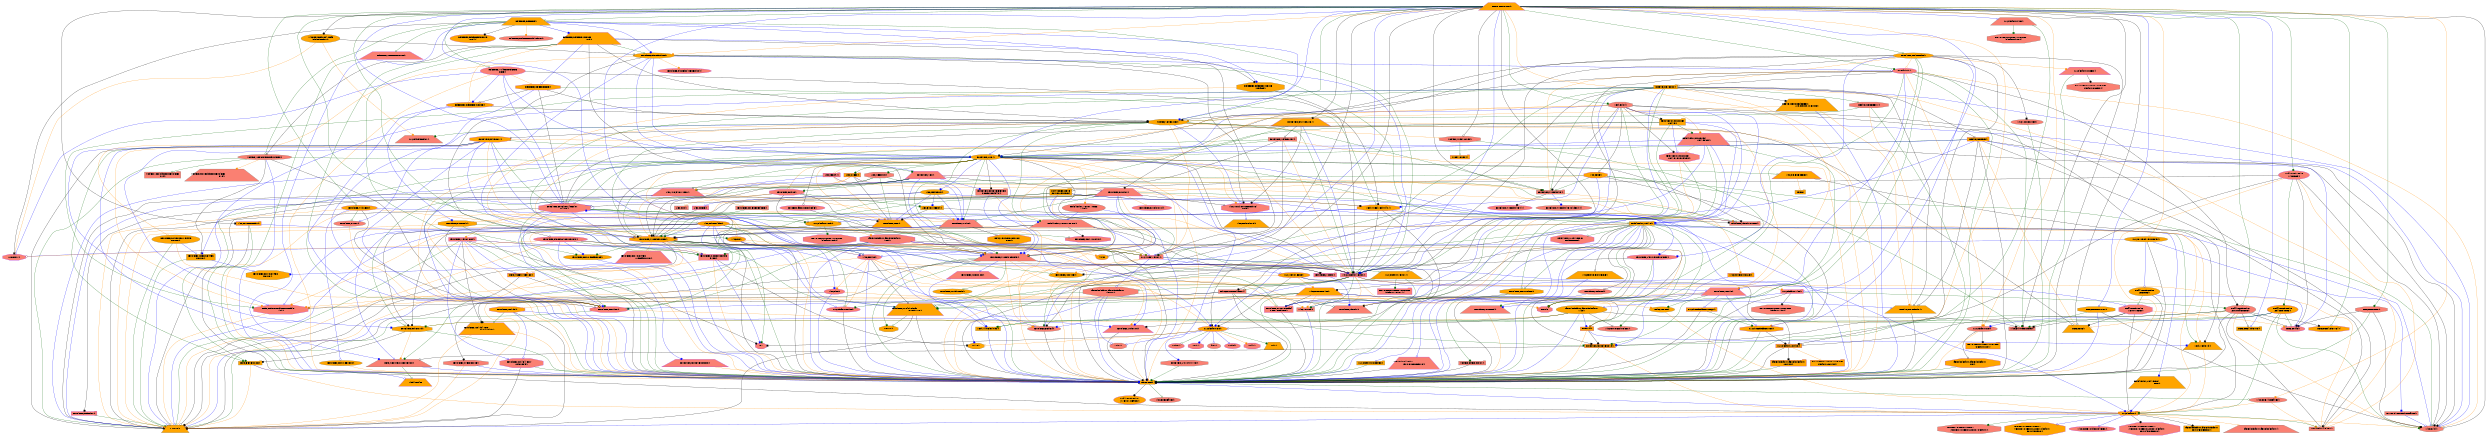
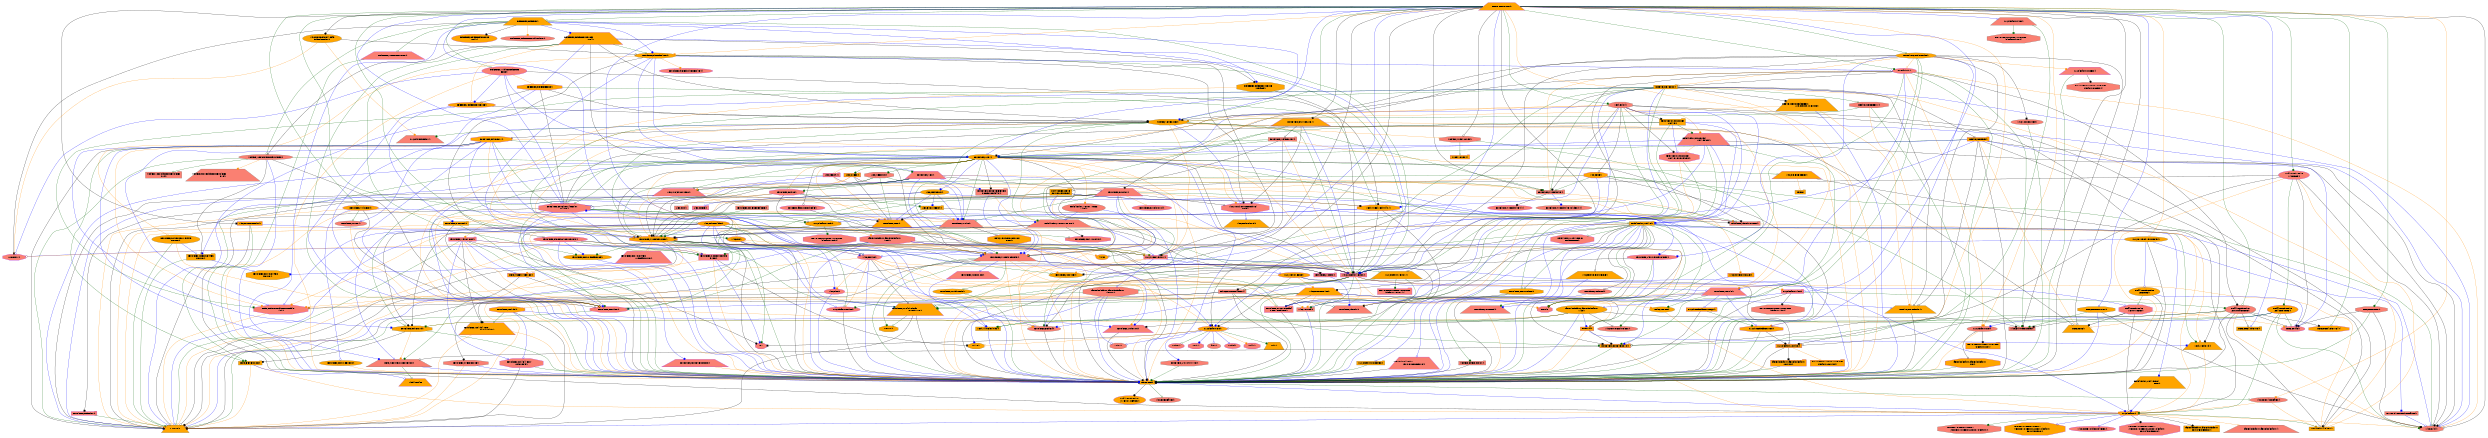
(457, 224) -> (456, 224)
(2322, 429) -> (2322, 429)
